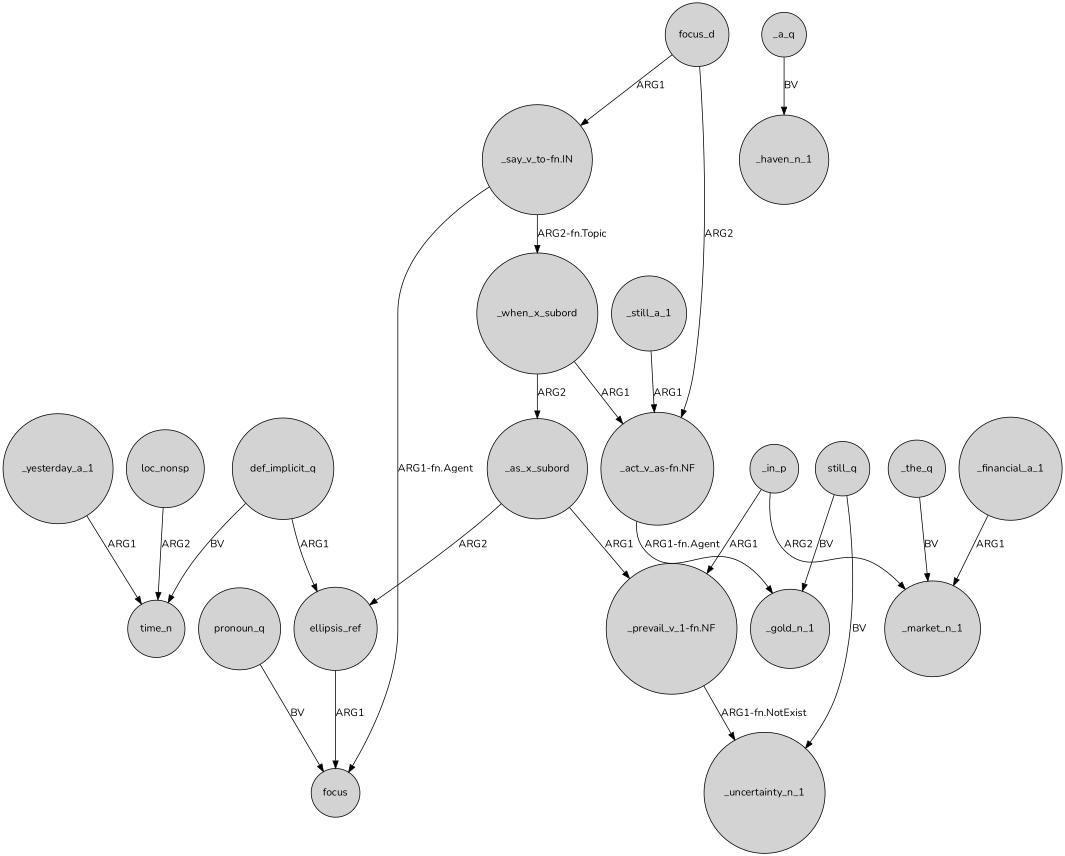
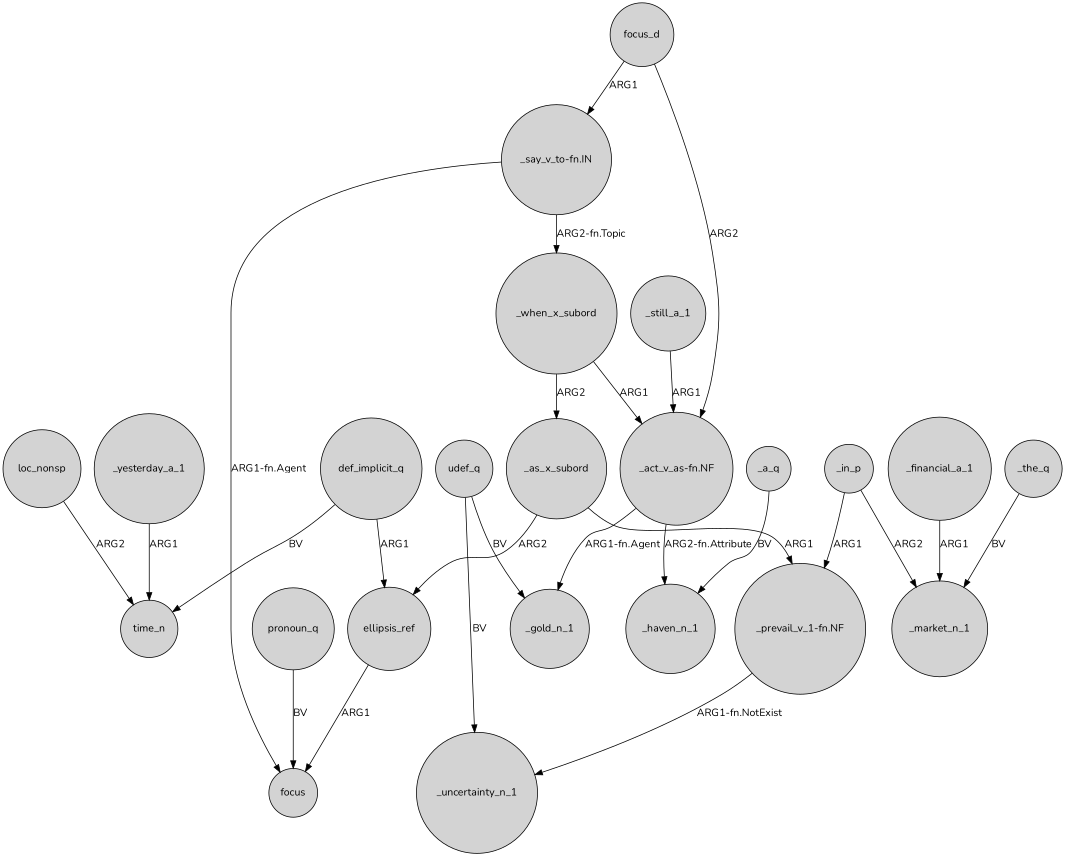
(843, 469) -> (464, 469)
none -> (664, 550)
